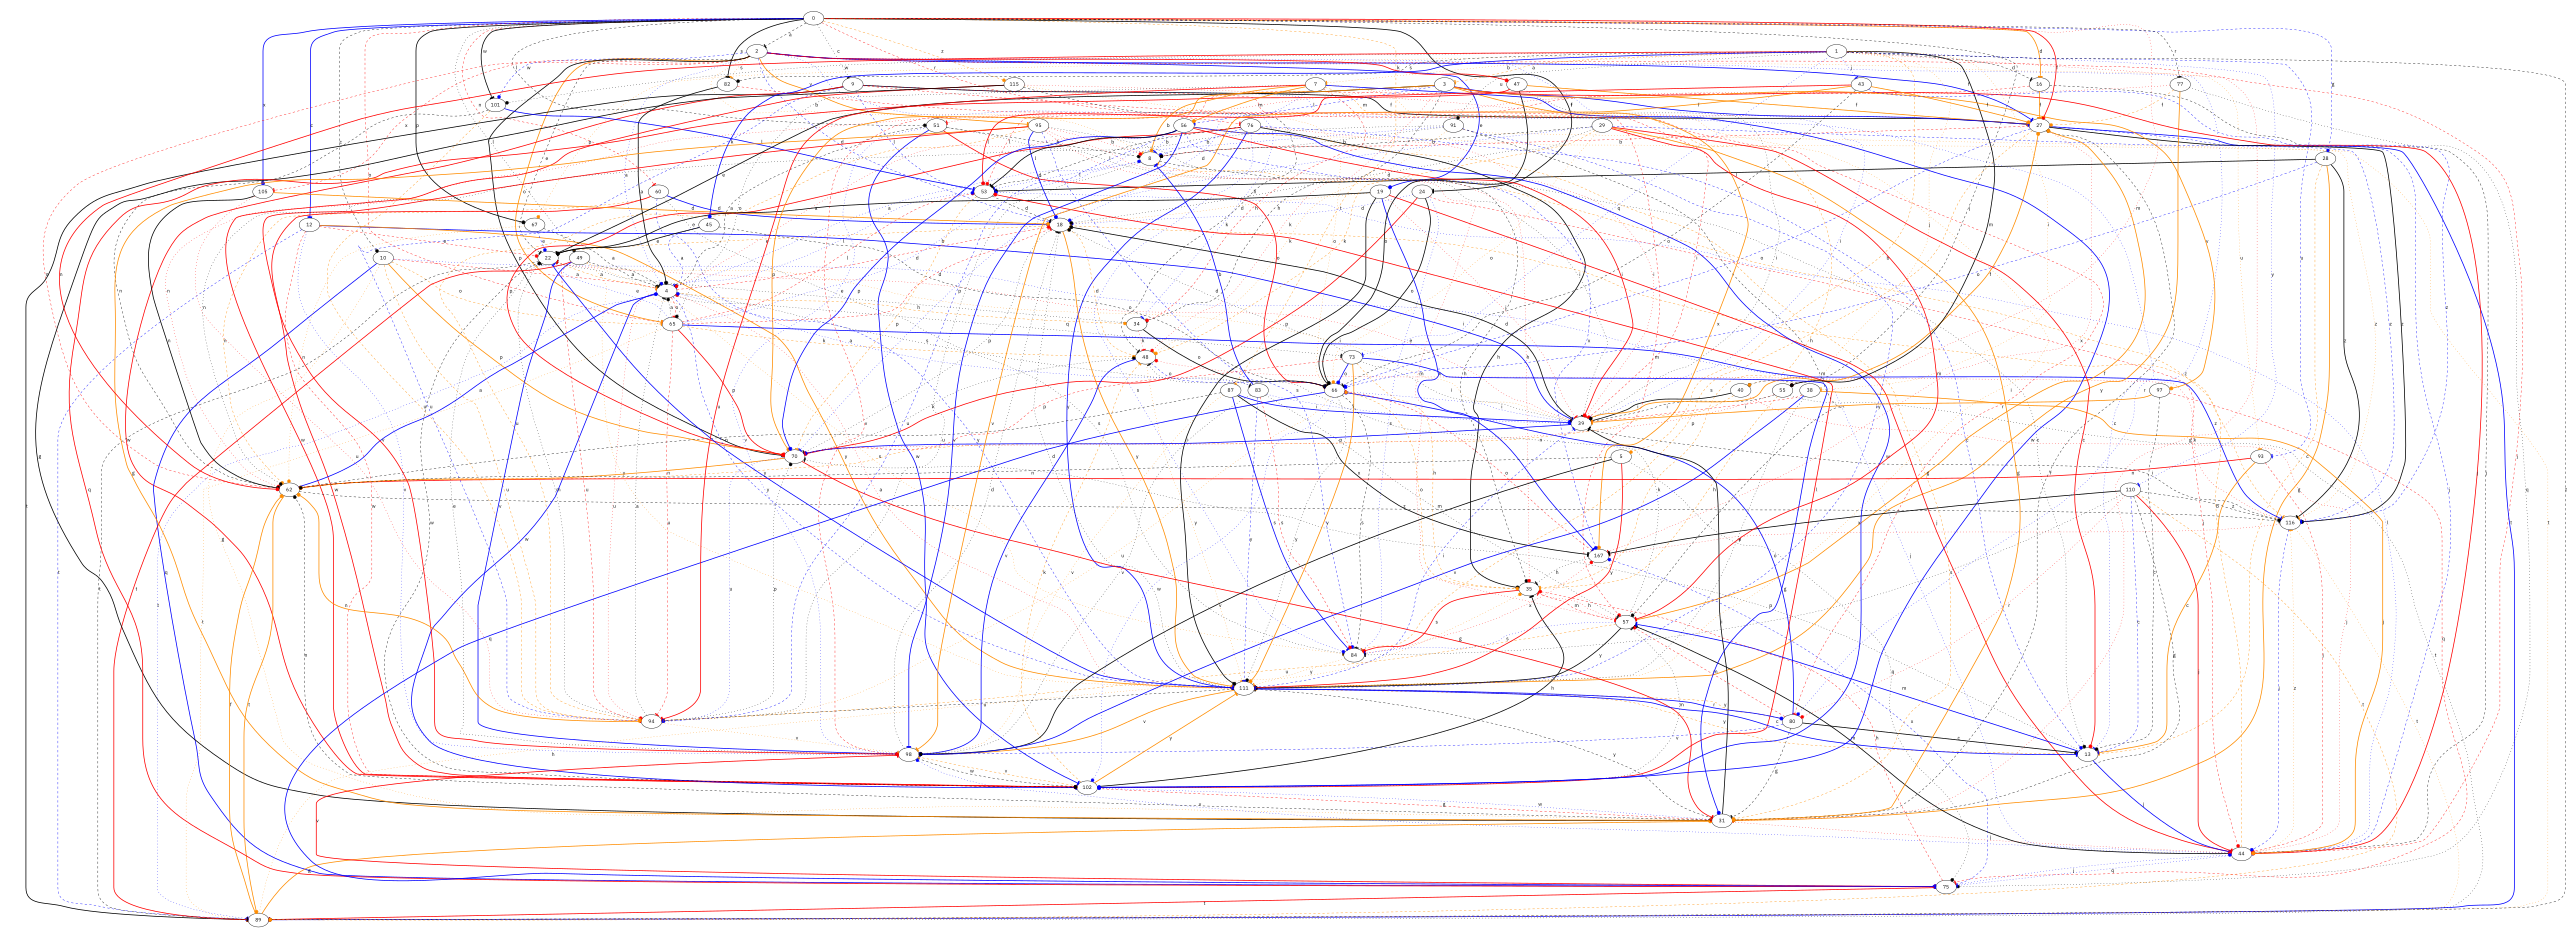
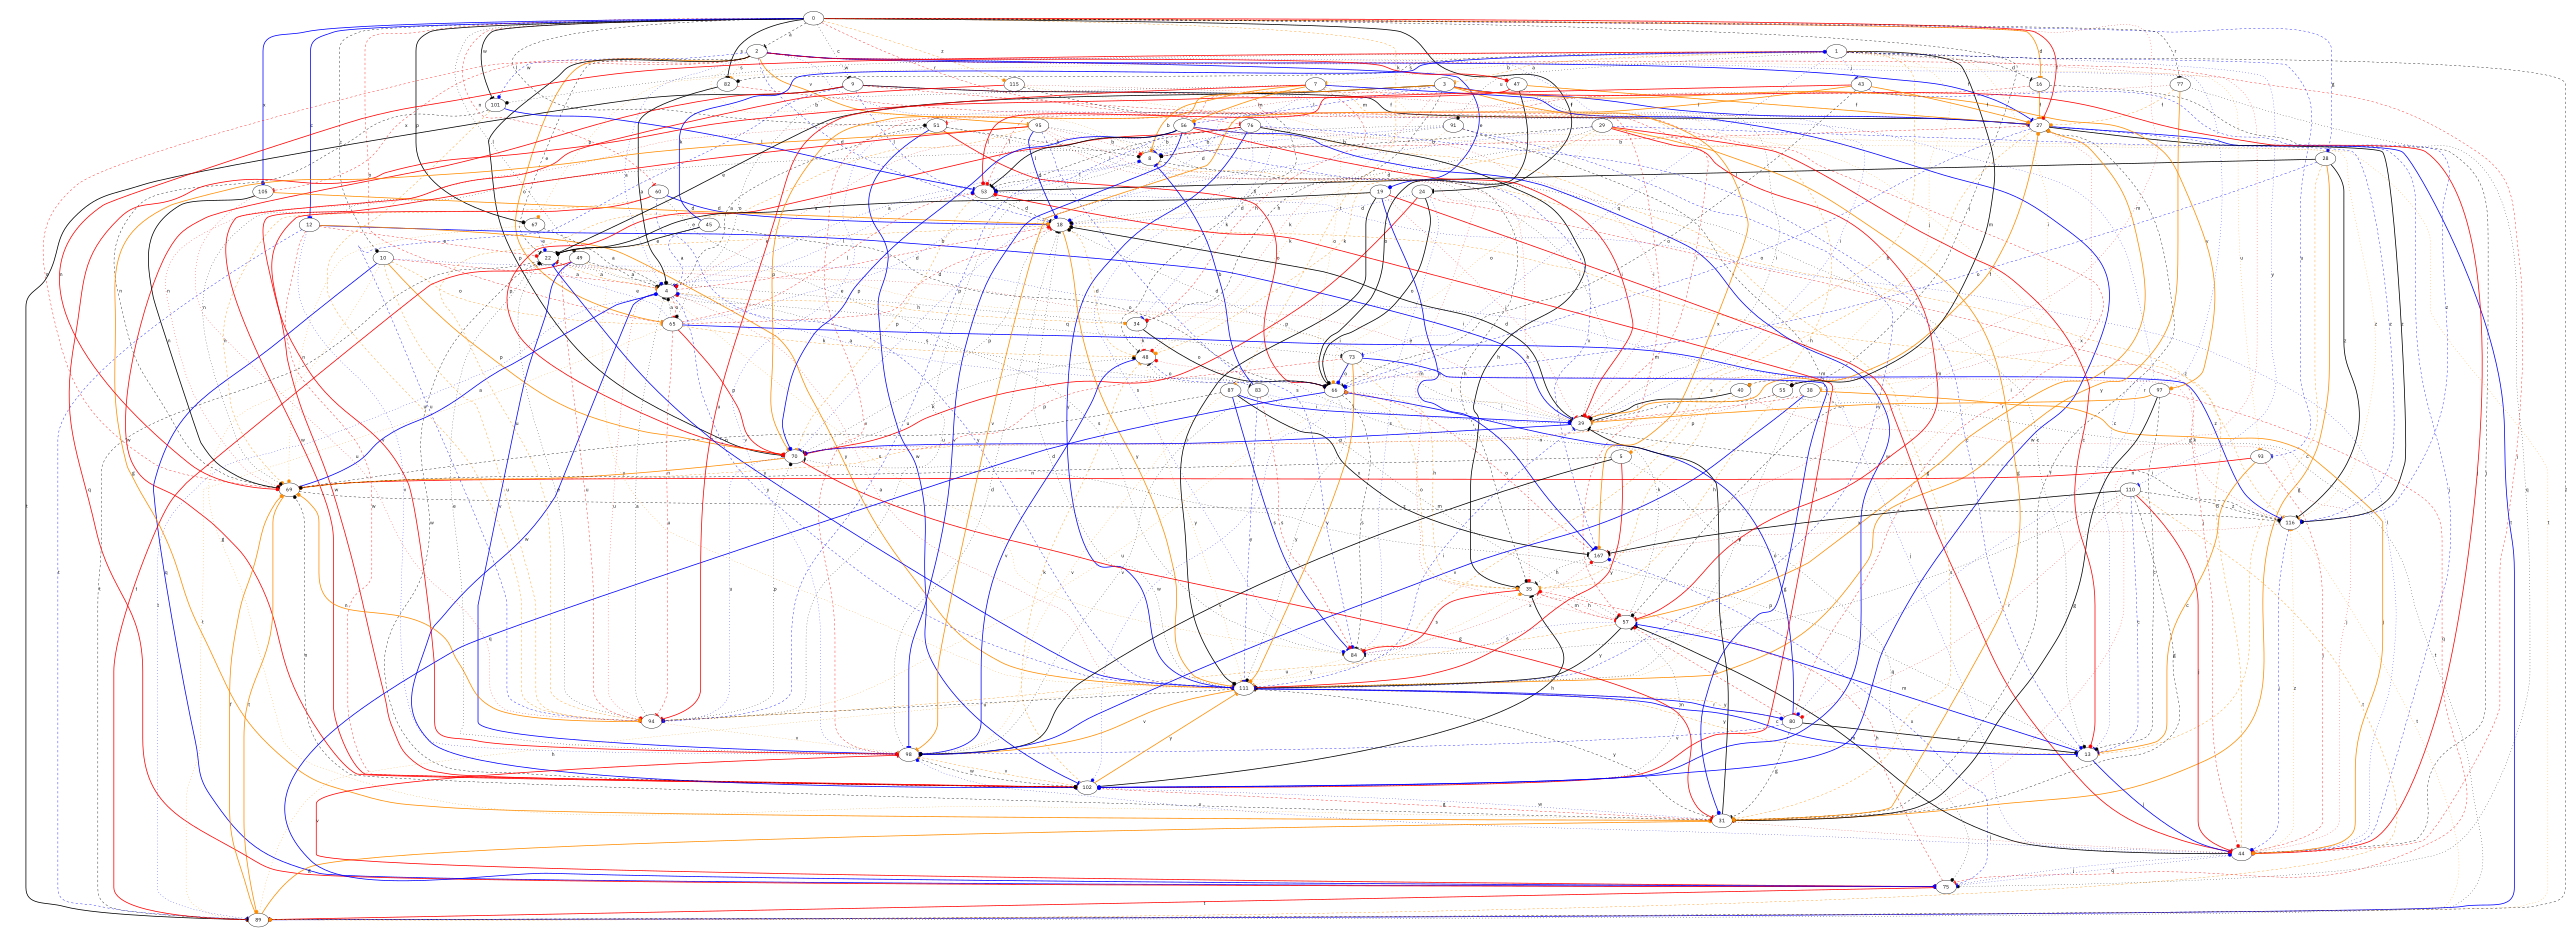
(1228, 73) -> (1194, 72)
(289, 490) -> (289, 490)
(559, 490) -> (559, 490)
(207, 749) -> (2017, 696)
